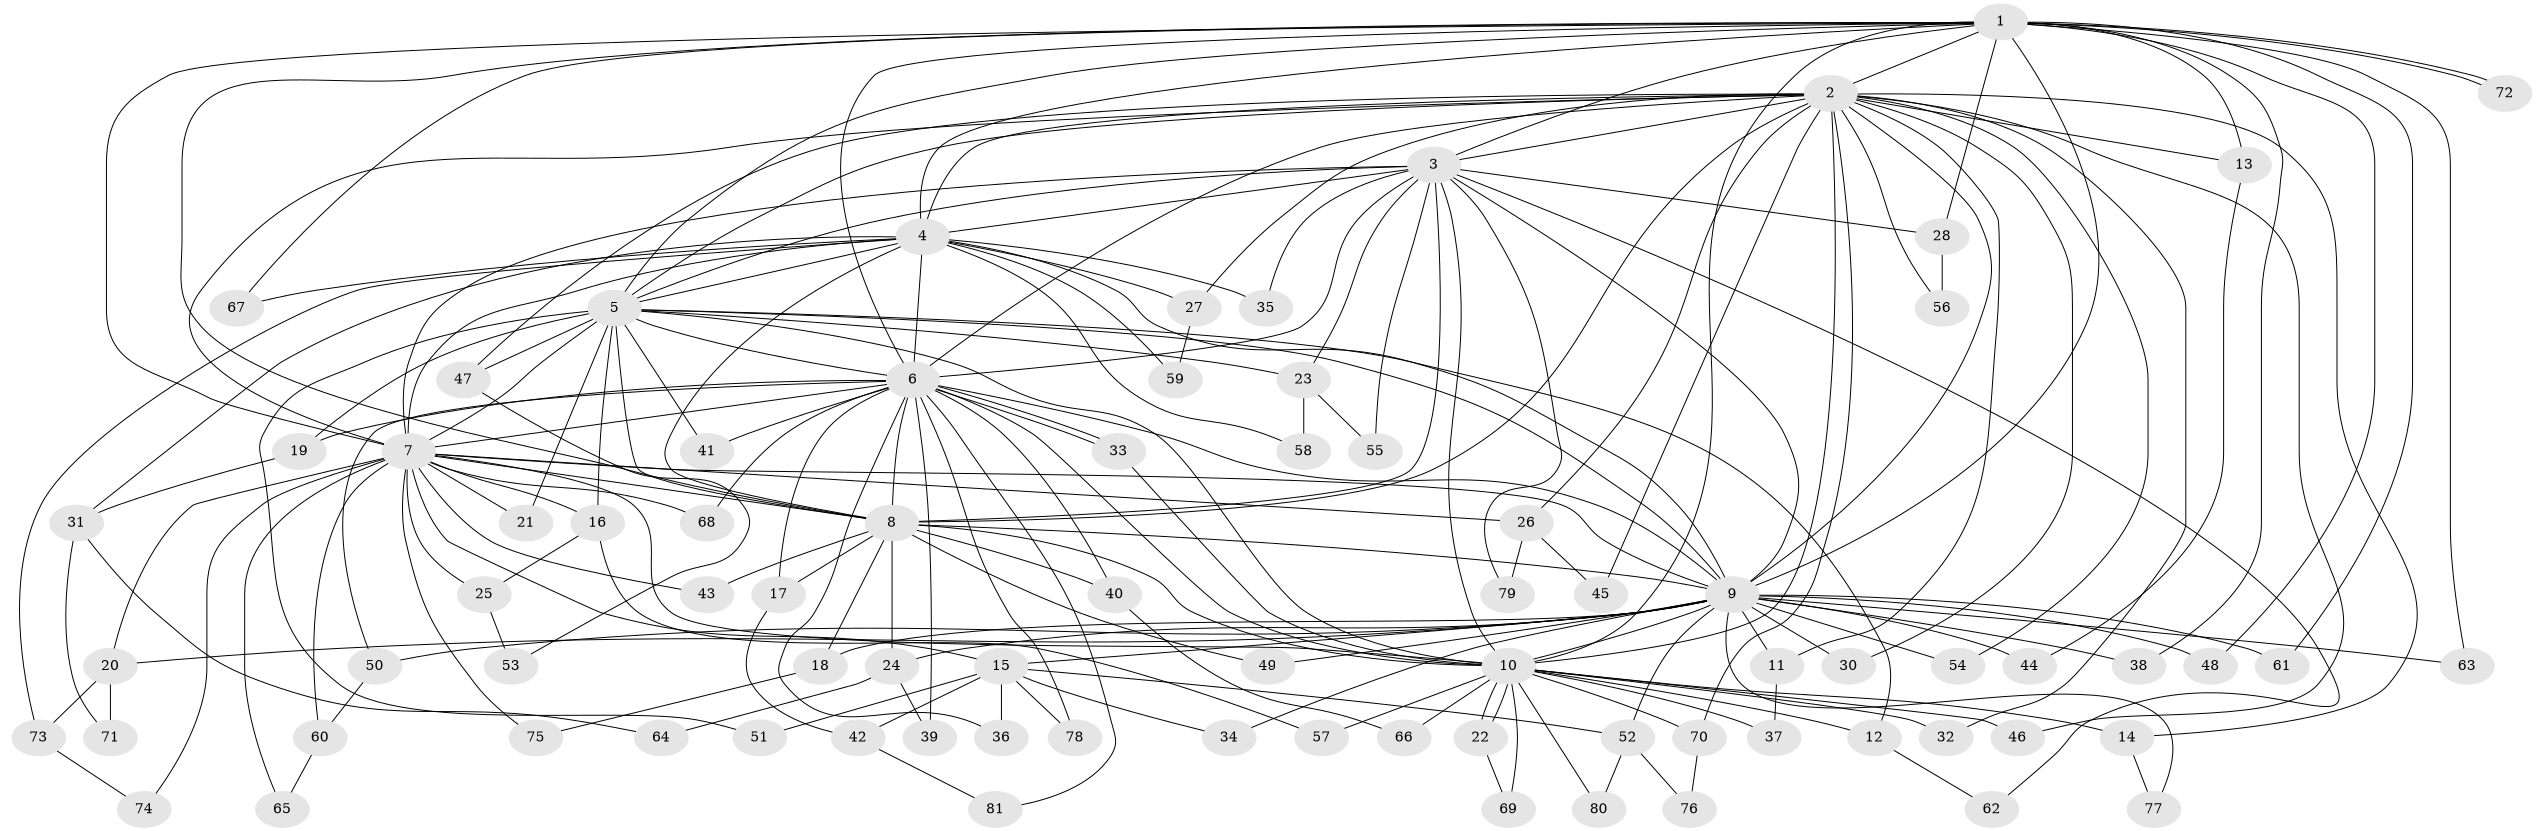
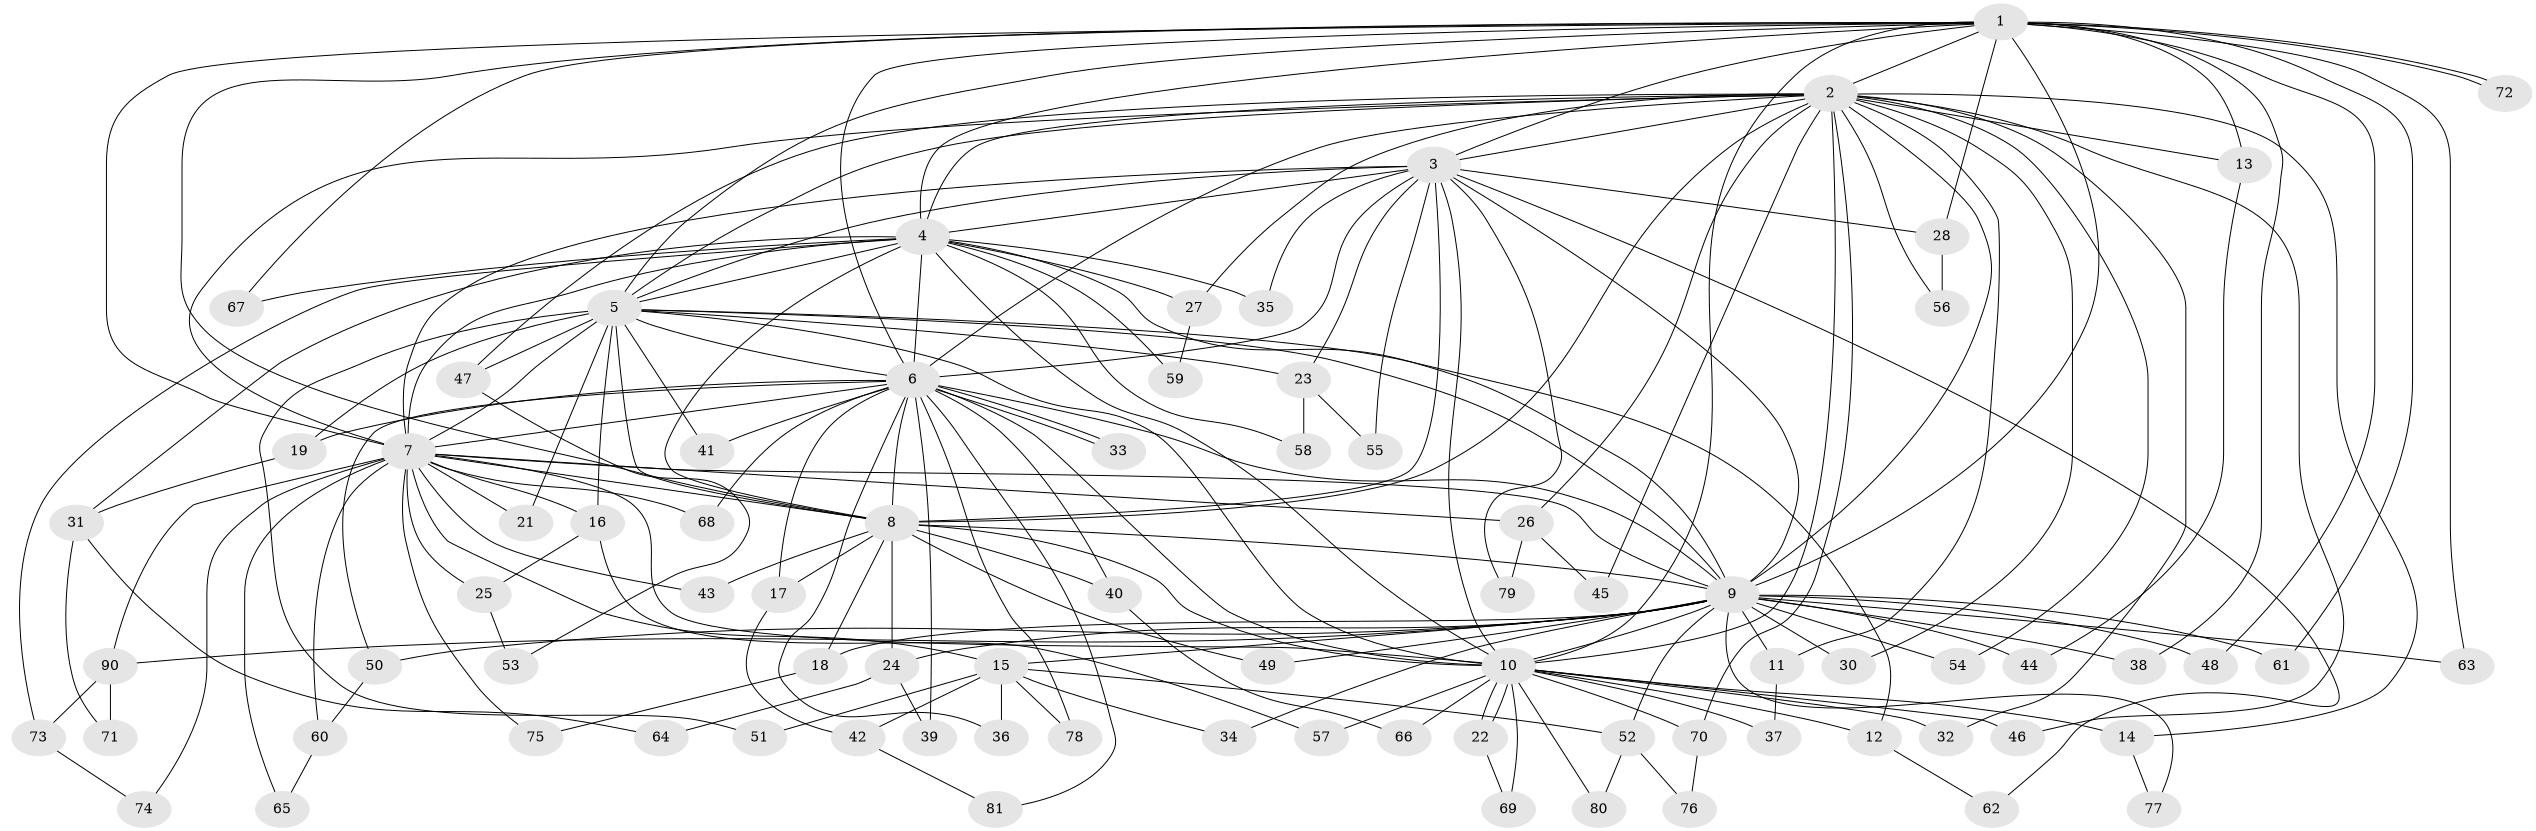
(1269, 613) -> (1198, 440)
(110, 666) -> (110, 666)
